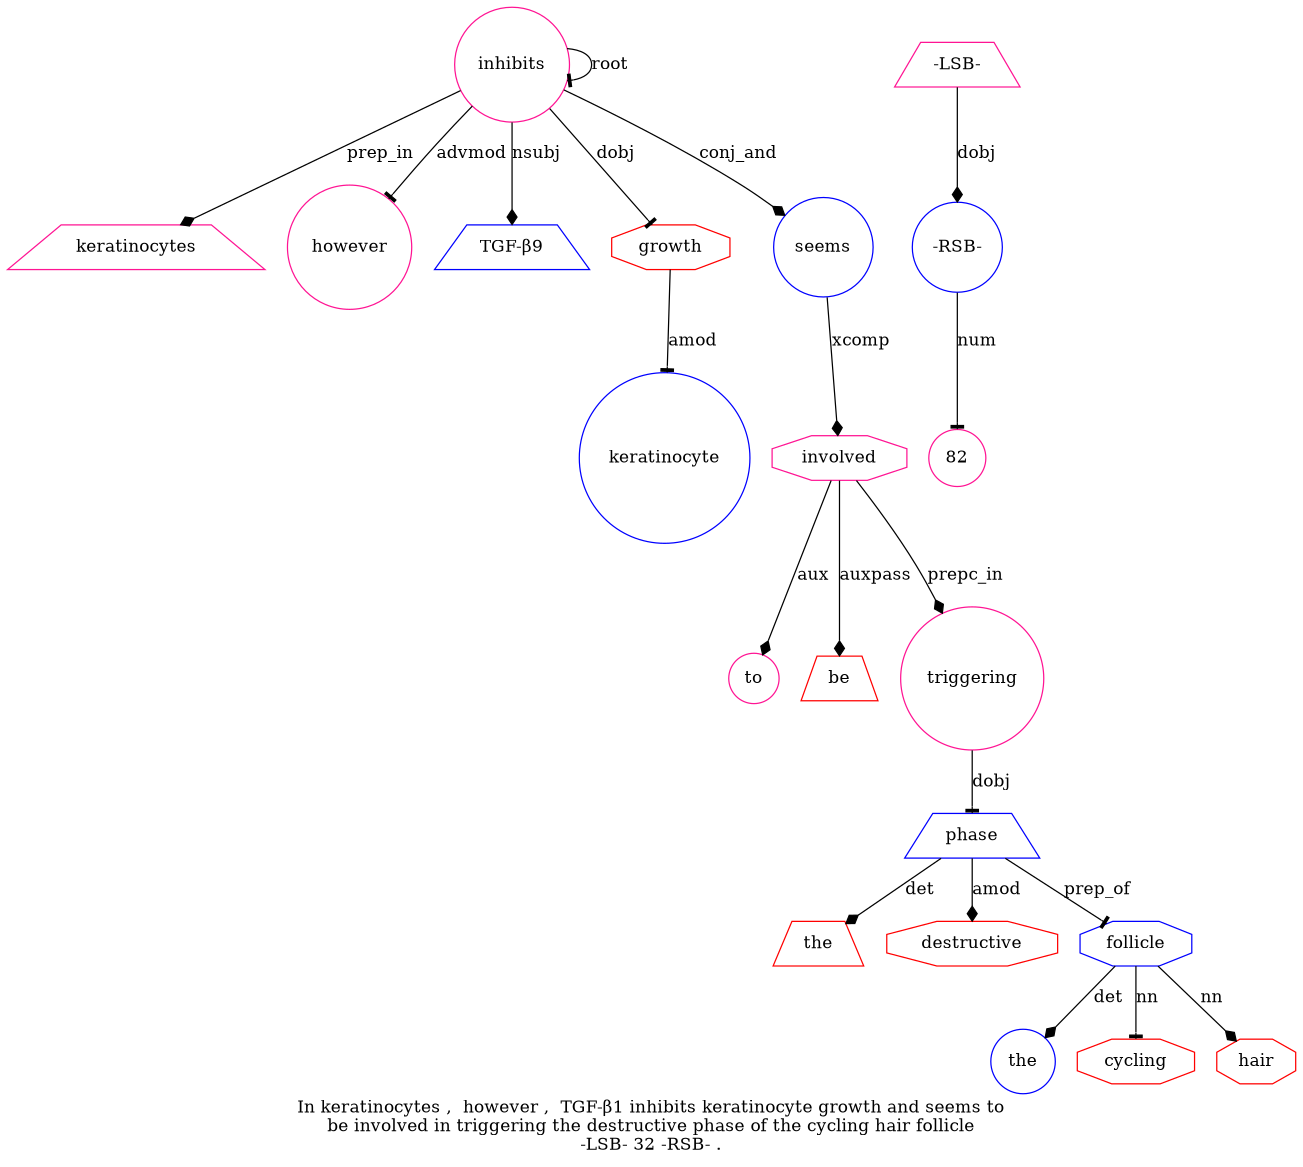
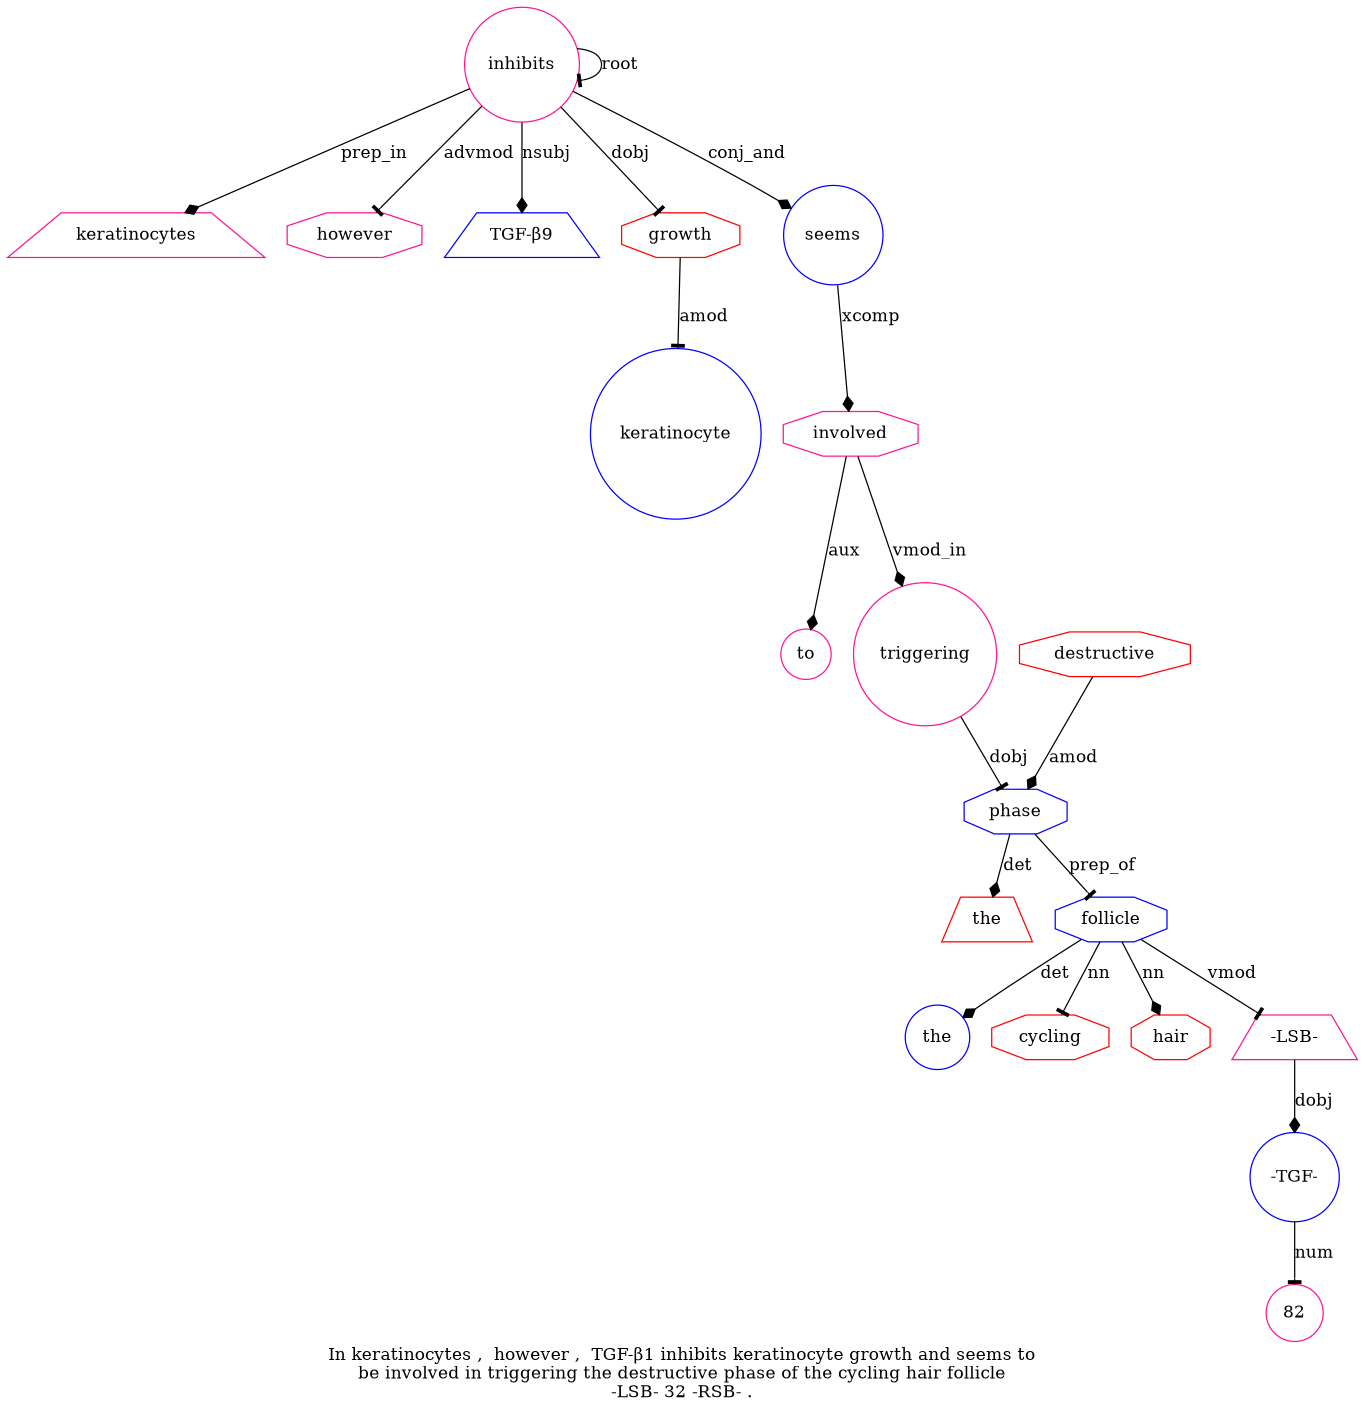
(350, 247) -> (355, 235)
(957, 247) -> (1295, 1177)
(965, 575) -> (930, 551)
(839, 678) -> none
(972, 836) -> (1016, 812)
(972, 882) -> (1064, 726)
none -> (1198, 975)
